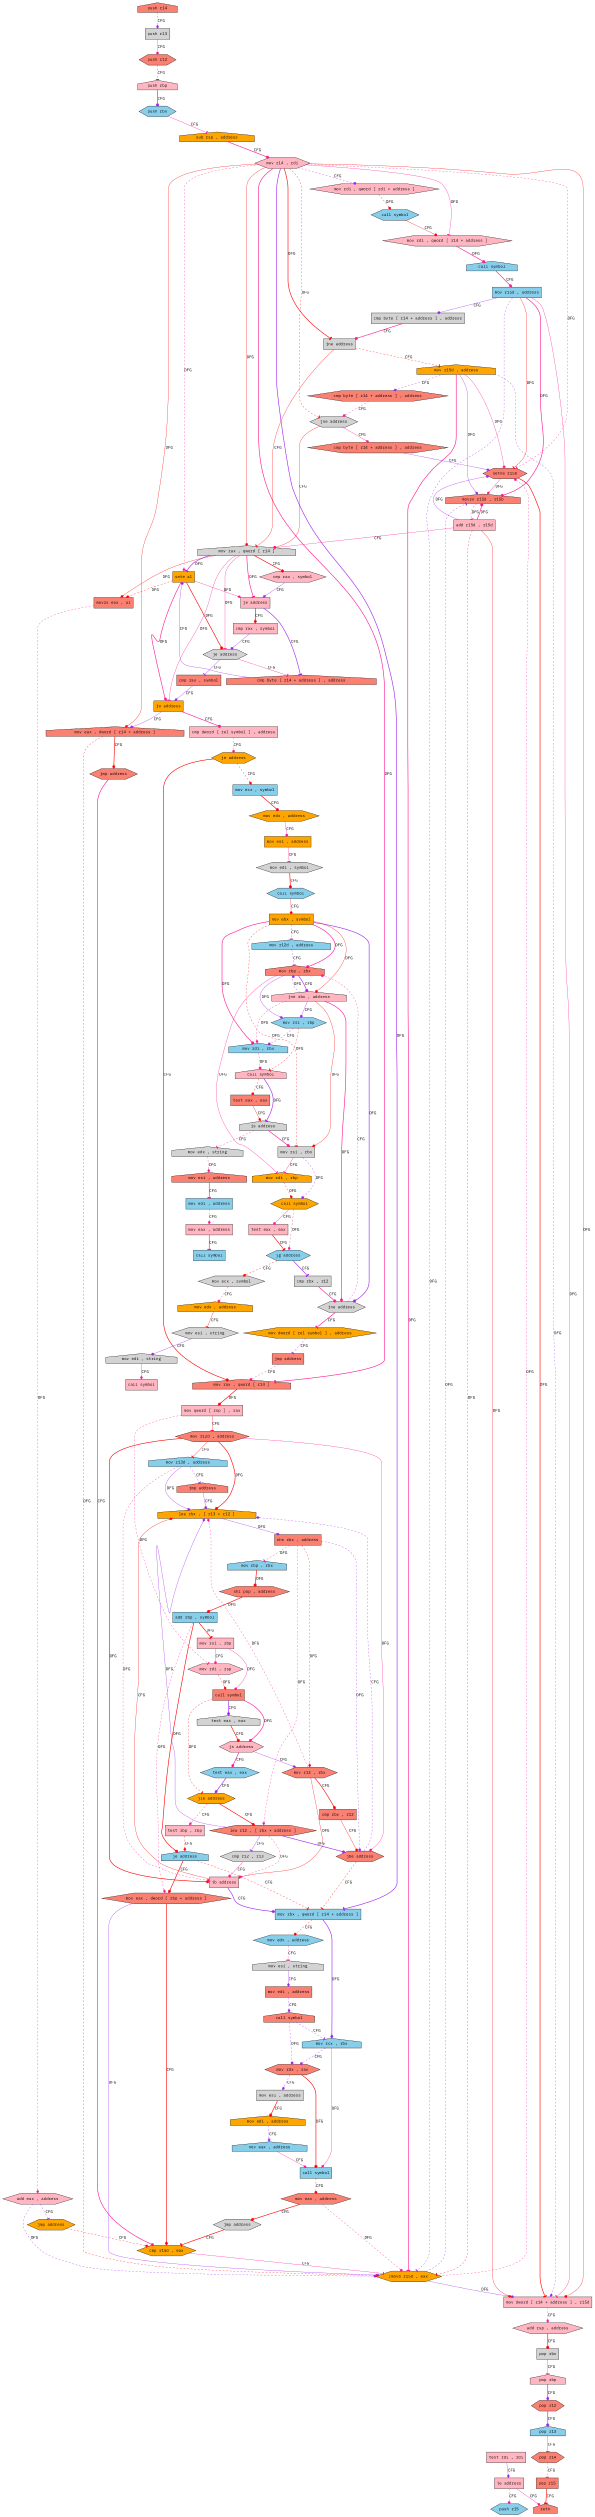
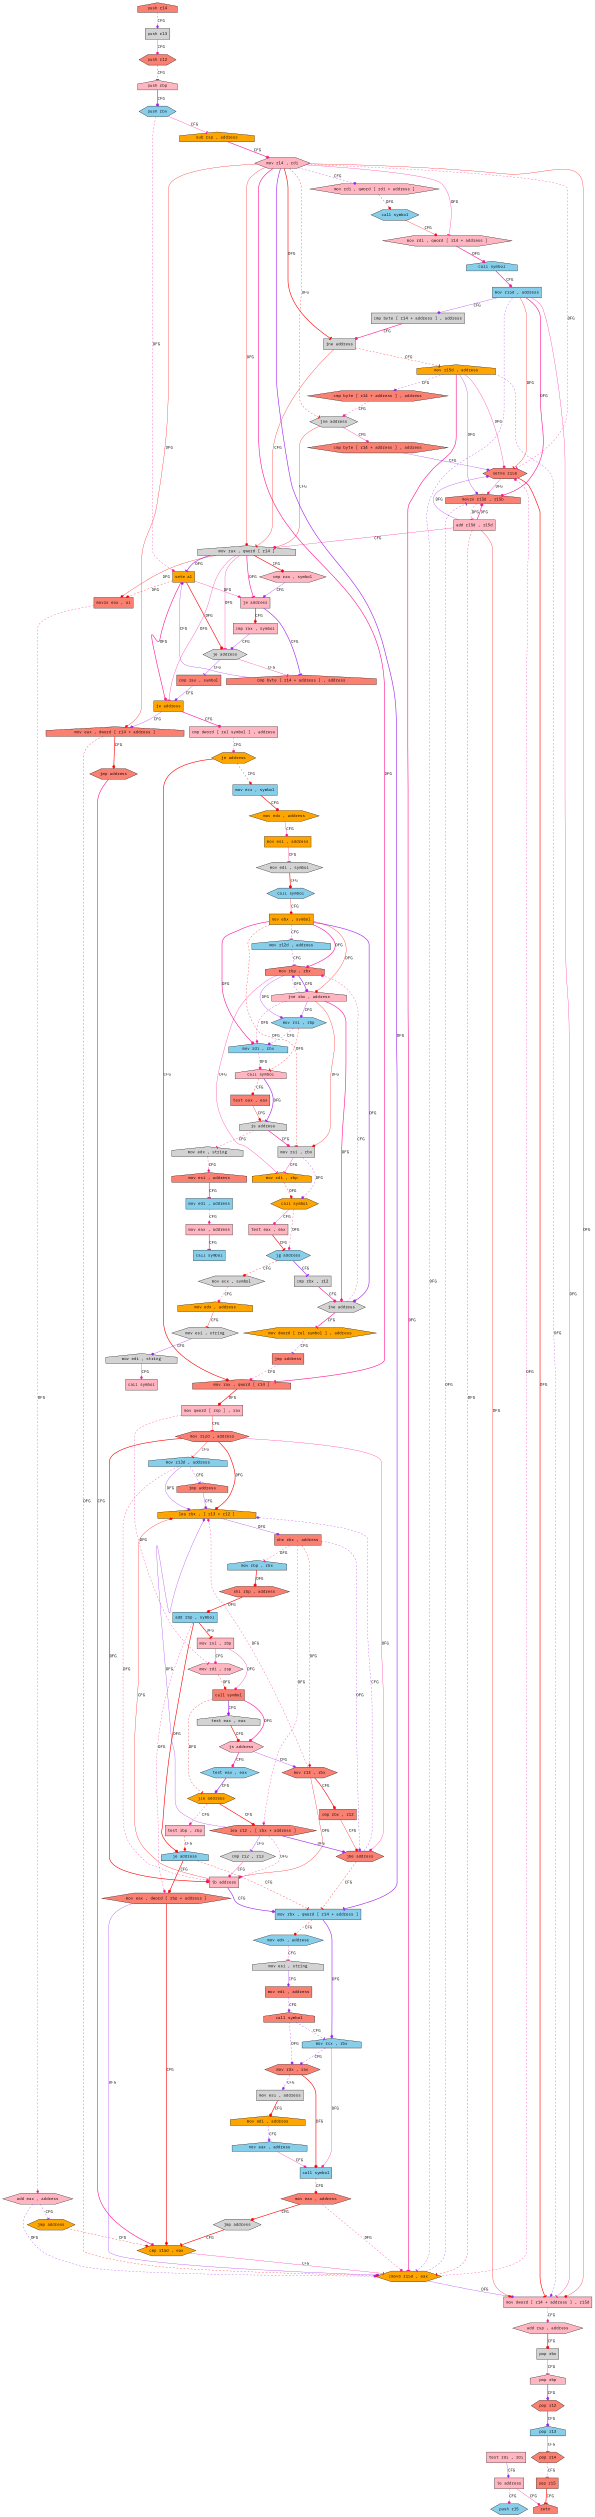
(184, 337) -> (153, 347)
(254, 1592) -> (254, 1592)
(123, 1687) -> (123, 1687)
